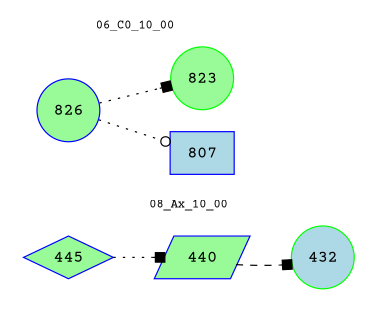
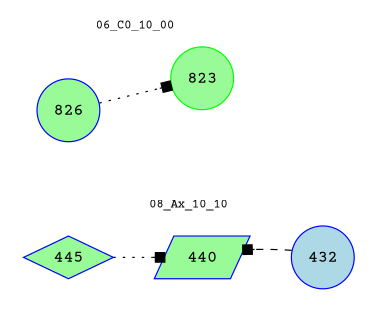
(202, 153) -> none
(189, 205) -> (189, 205)
(323, 257) -> (323, 257)
(258, 265) -> (273, 250)
